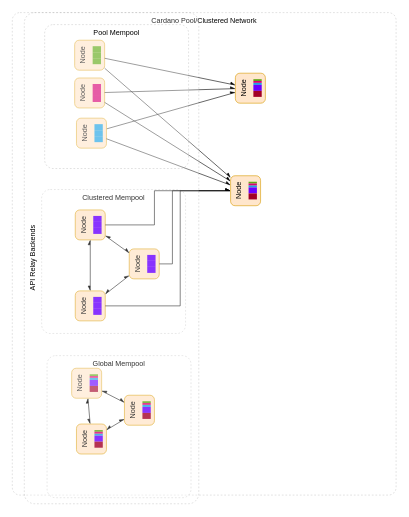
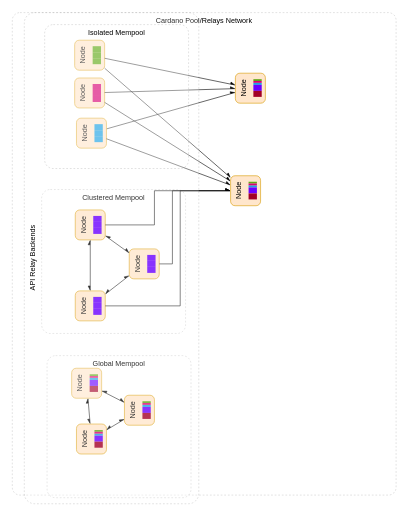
(204, 21) -> (204, 21)
(117, 33) -> (117, 33)
